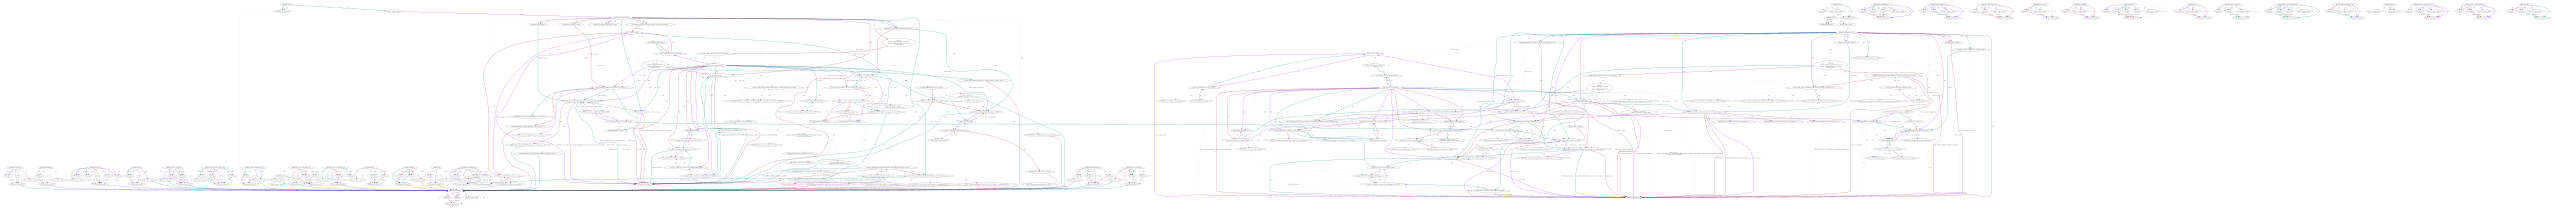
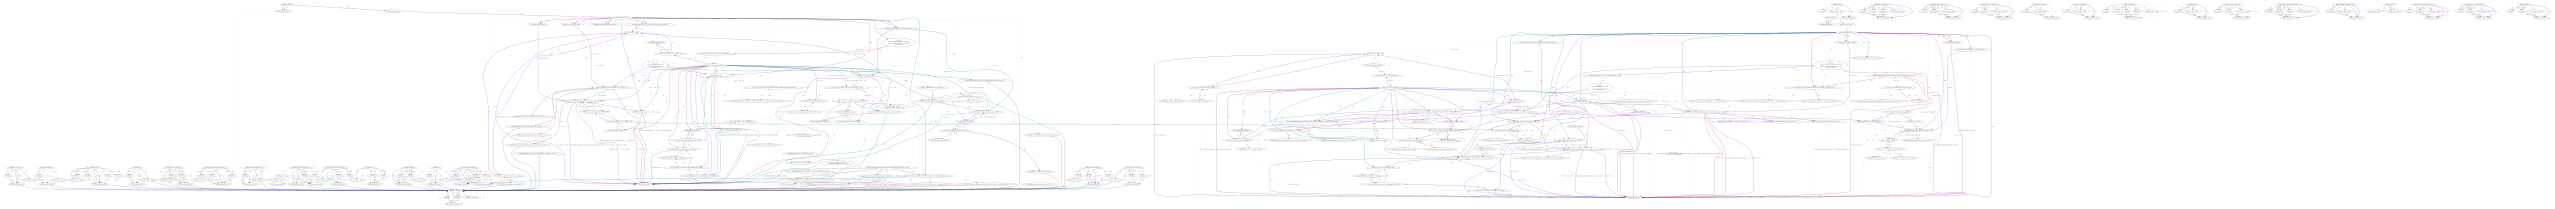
(1537, 135) -> none
